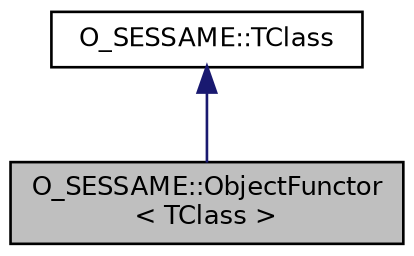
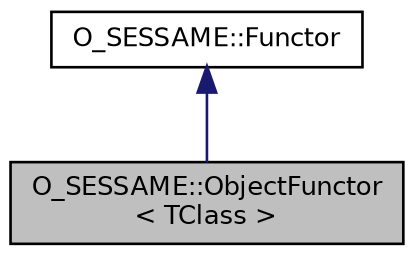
(207, 40) -> (207, 40)
